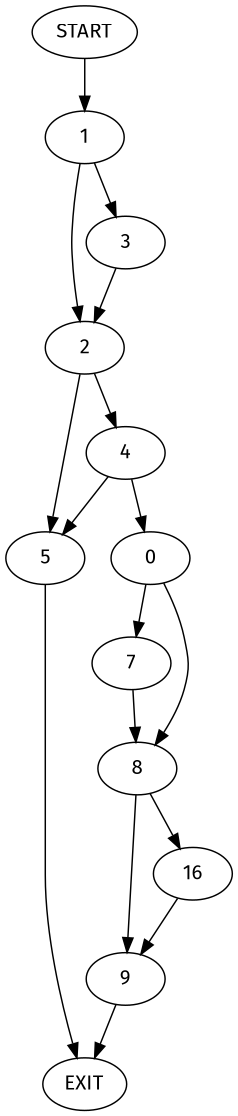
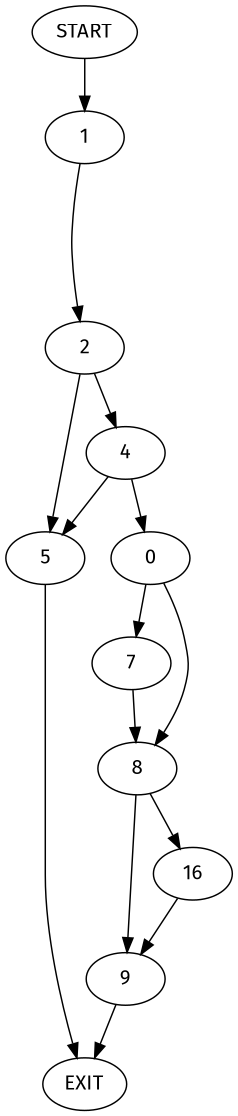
(126, 243) -> none
